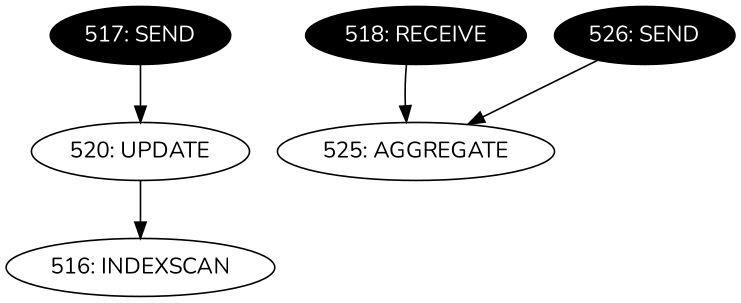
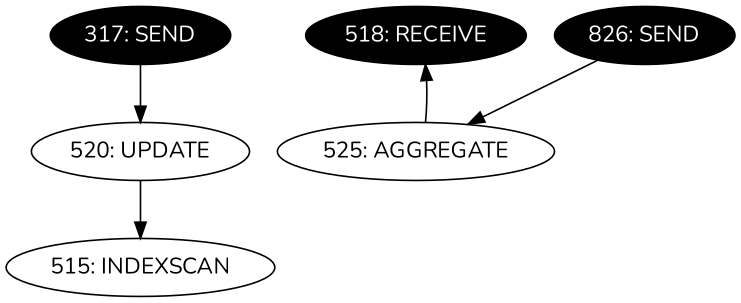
(140, 35) -> (140, 35)
(645, 35) -> (645, 35)
(405, 85) -> (427, 101)
(140, 267) -> (140, 267)
